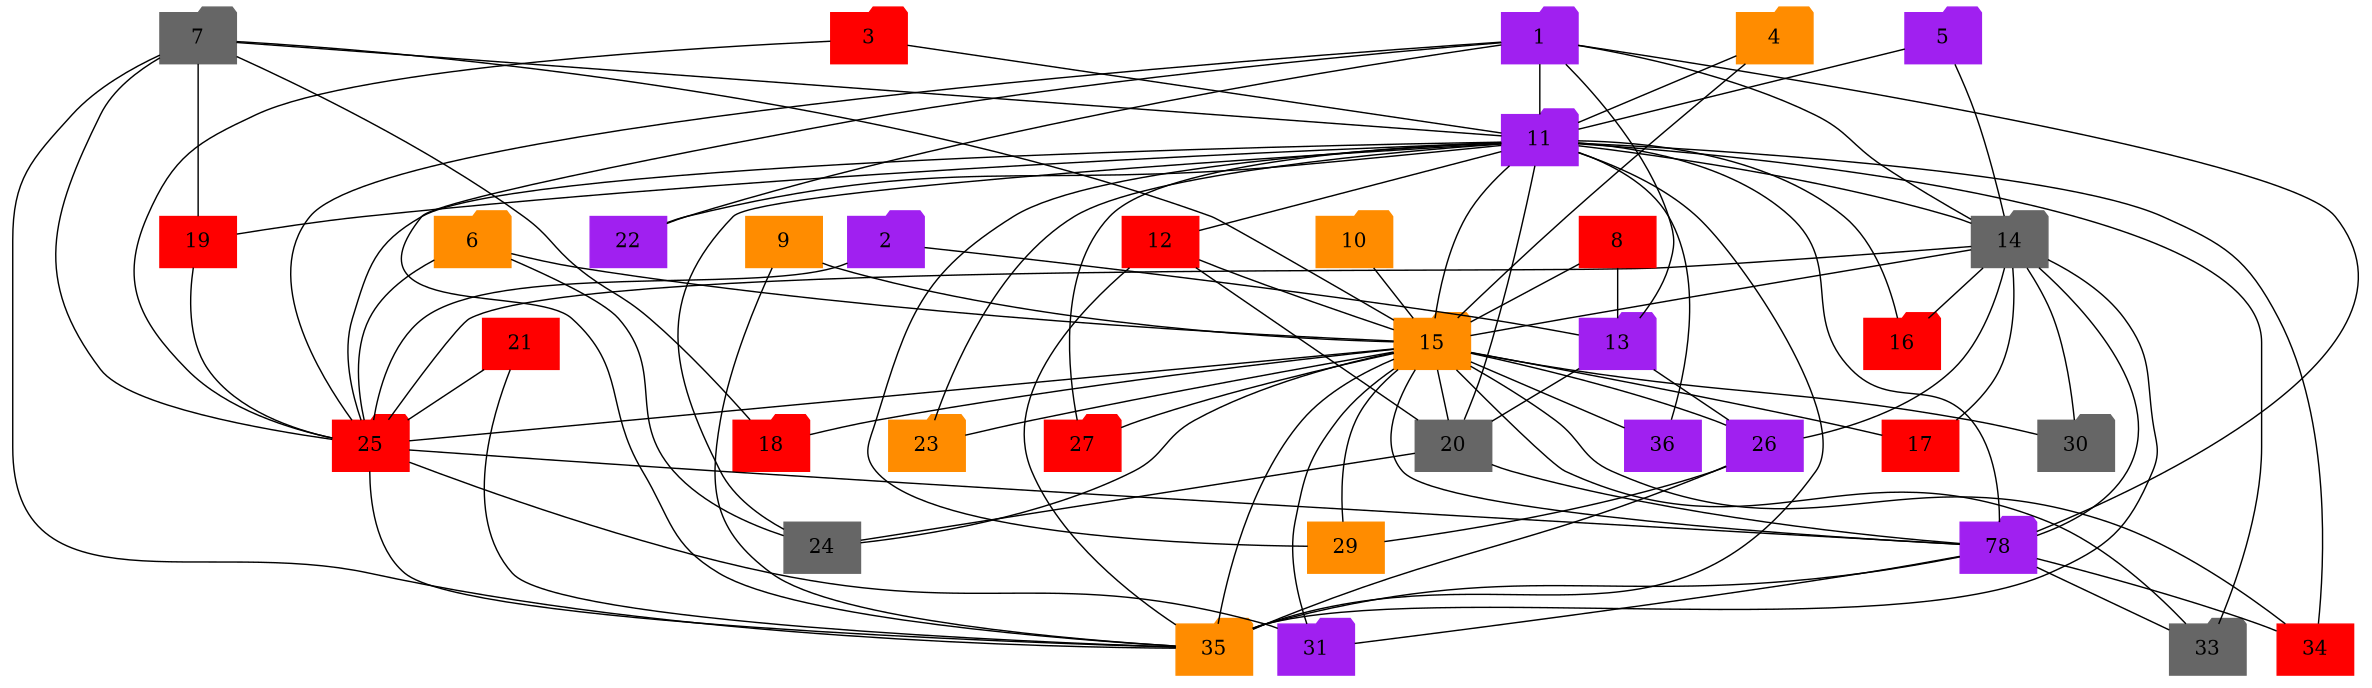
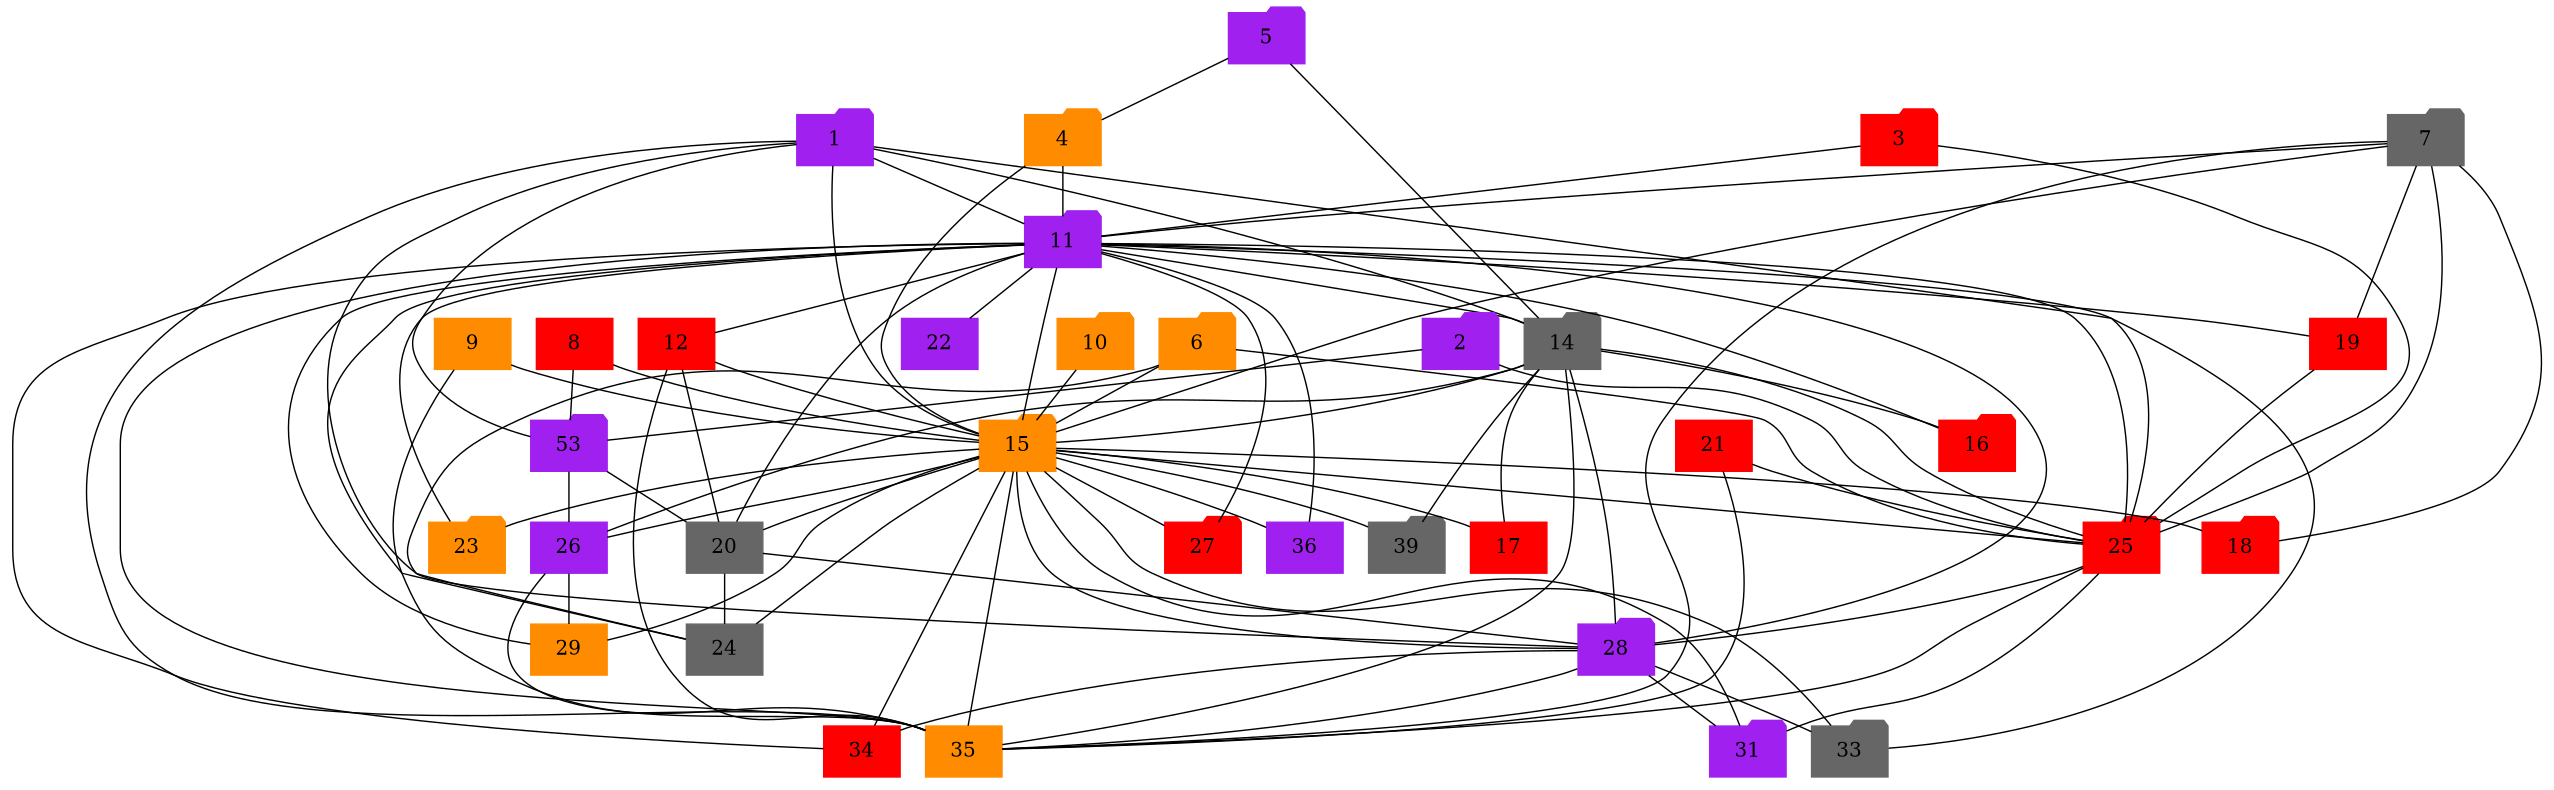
(1725, 93) -> (1165, 89)
(1081, 119) -> (855, 331)
(1618, 344) -> (569, 446)
(2076, 446) -> (1407, 548)
(1998, 548) -> (1616, 650)
(1214, 650) -> (964, 752)
